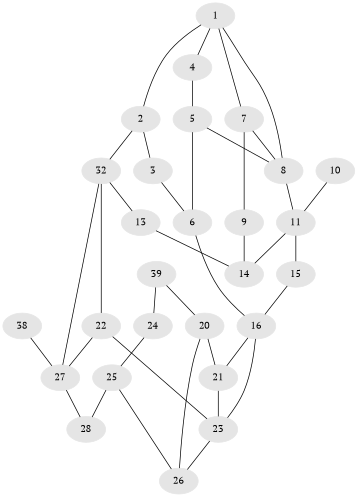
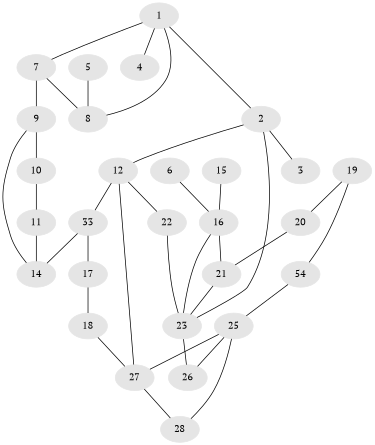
(192, 93) -> none
none -> (36, 145)
(101, 171) -> (118, 171)
(192, 171) -> none
(173, 197) -> none
(290, 197) -> none
(141, 223) -> (88, 223)
none -> (265, 241)
(296, 249) -> none
none -> (88, 274)
(157, 274) -> (352, 171)
(22, 326) -> (88, 326)
(153, 326) -> (301, 274)
(81, 352) -> (189, 349)
(185, 406) -> none
